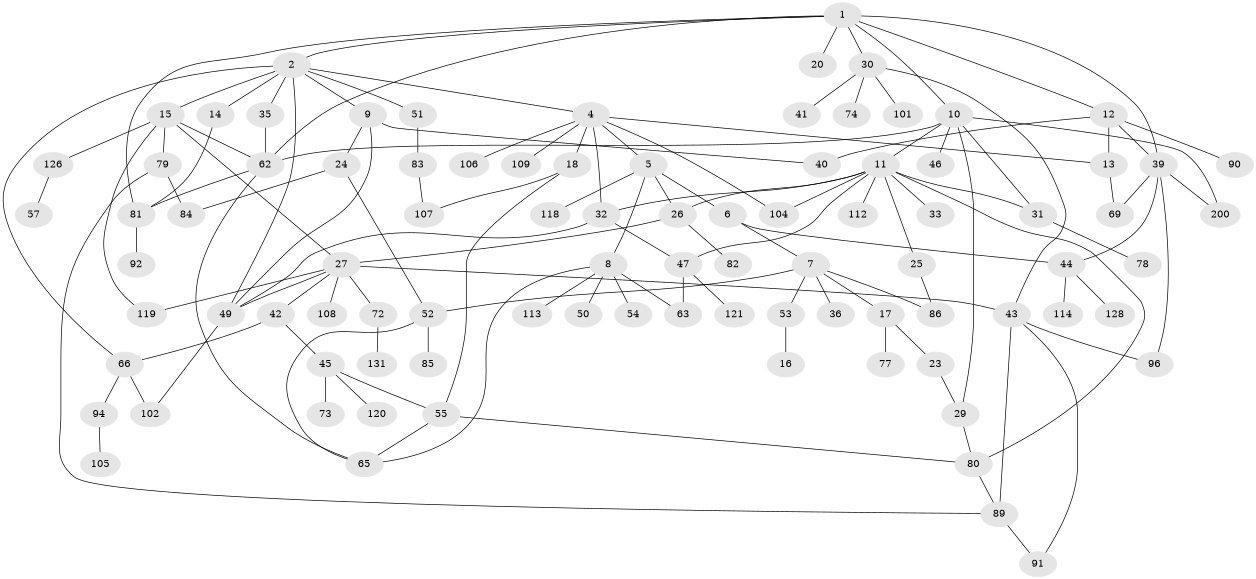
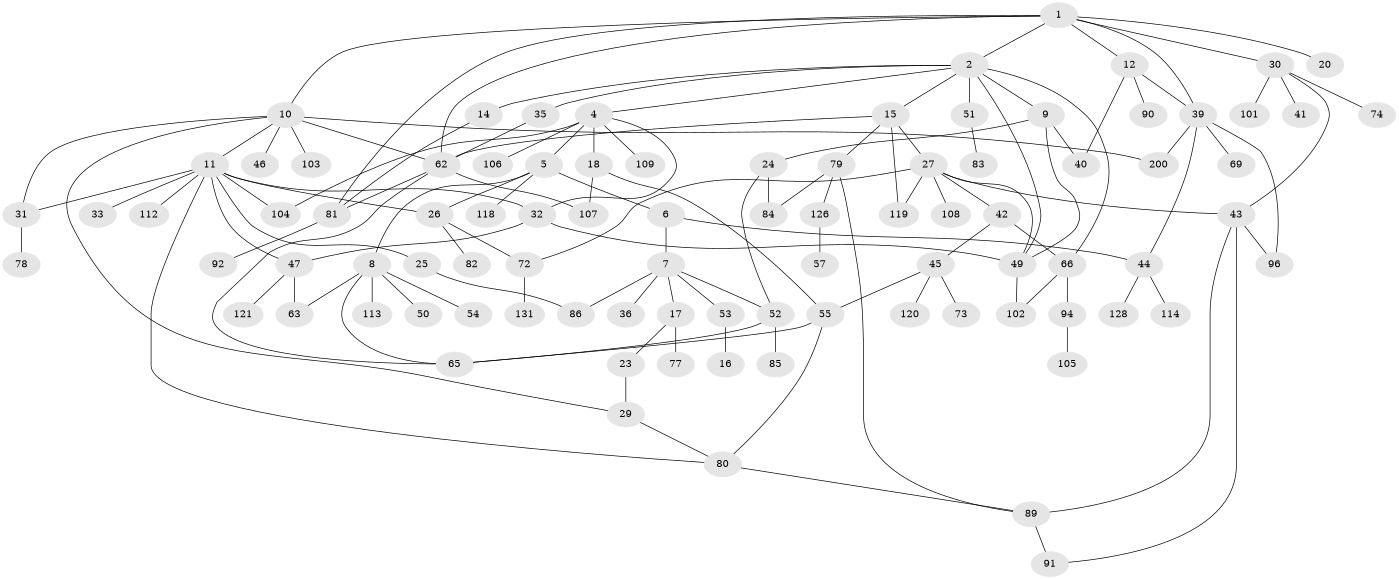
(110, 140) -> (828, 190)
none -> (311, 165)
(1109, 165) -> none
(421, 190) -> (508, 189)
(511, 245) -> (481, 241)
